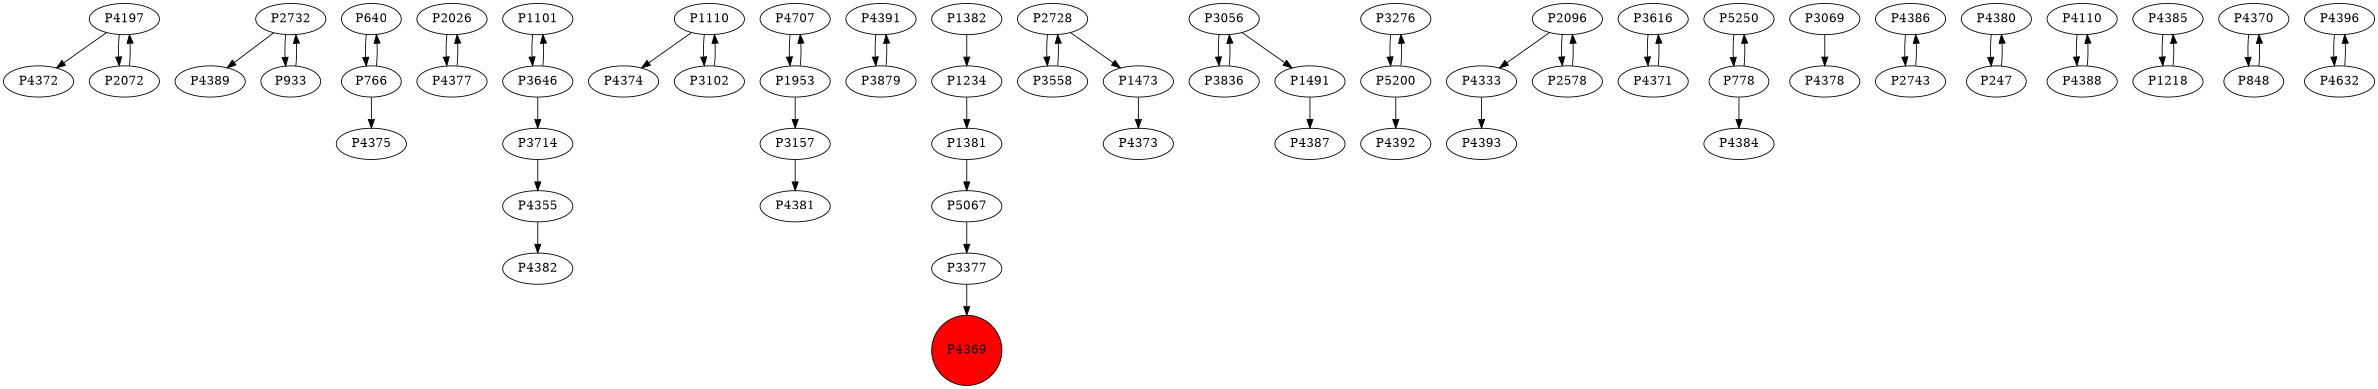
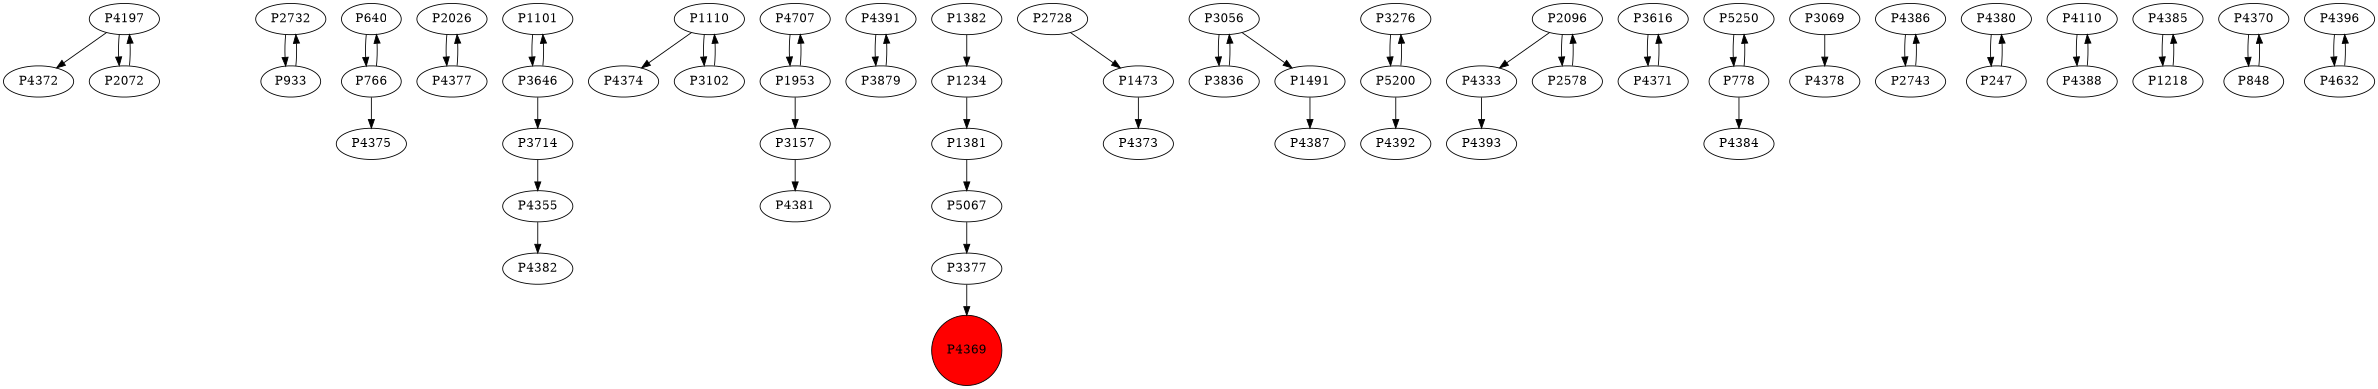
(210, 81) -> none
(1053, 81) -> none
